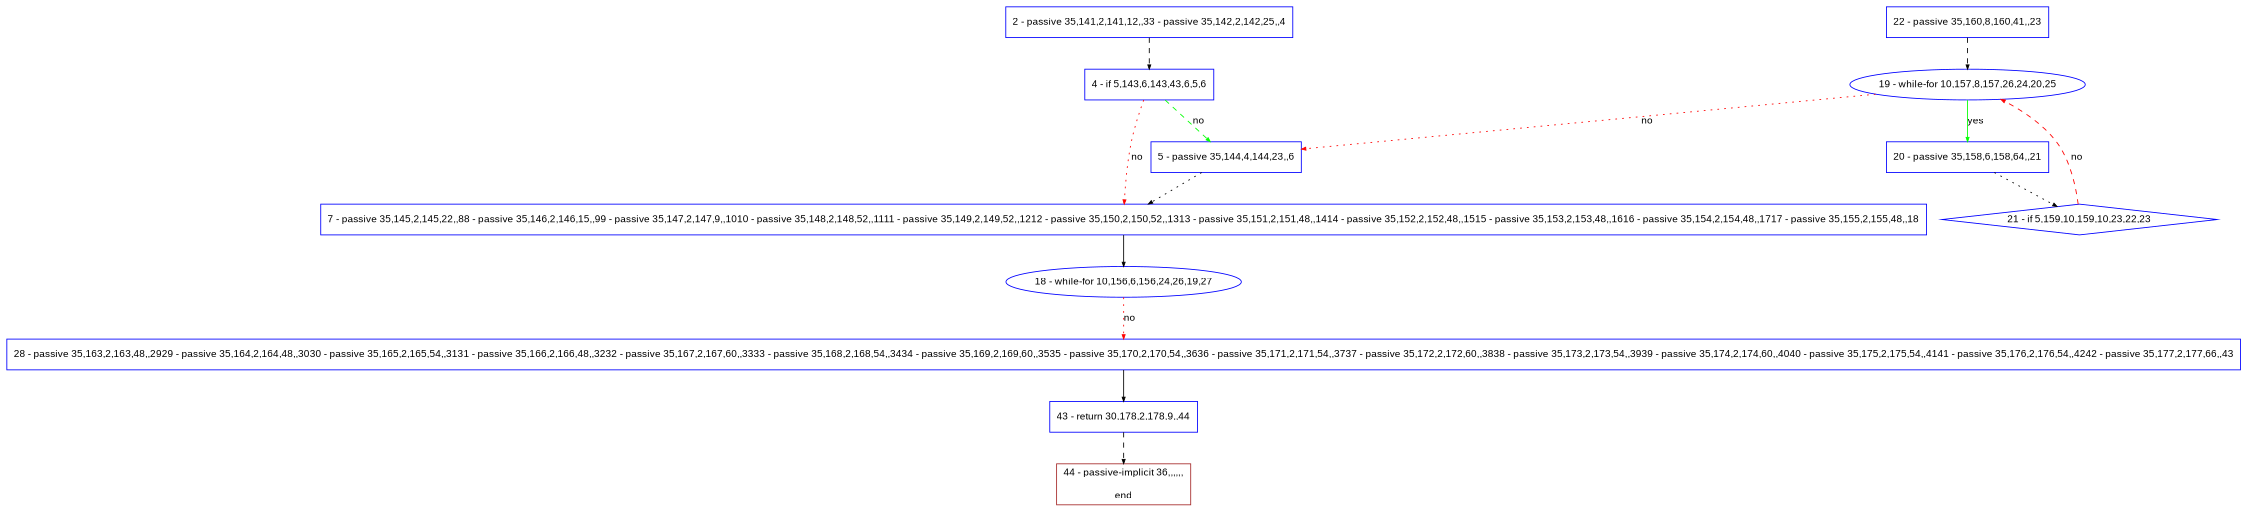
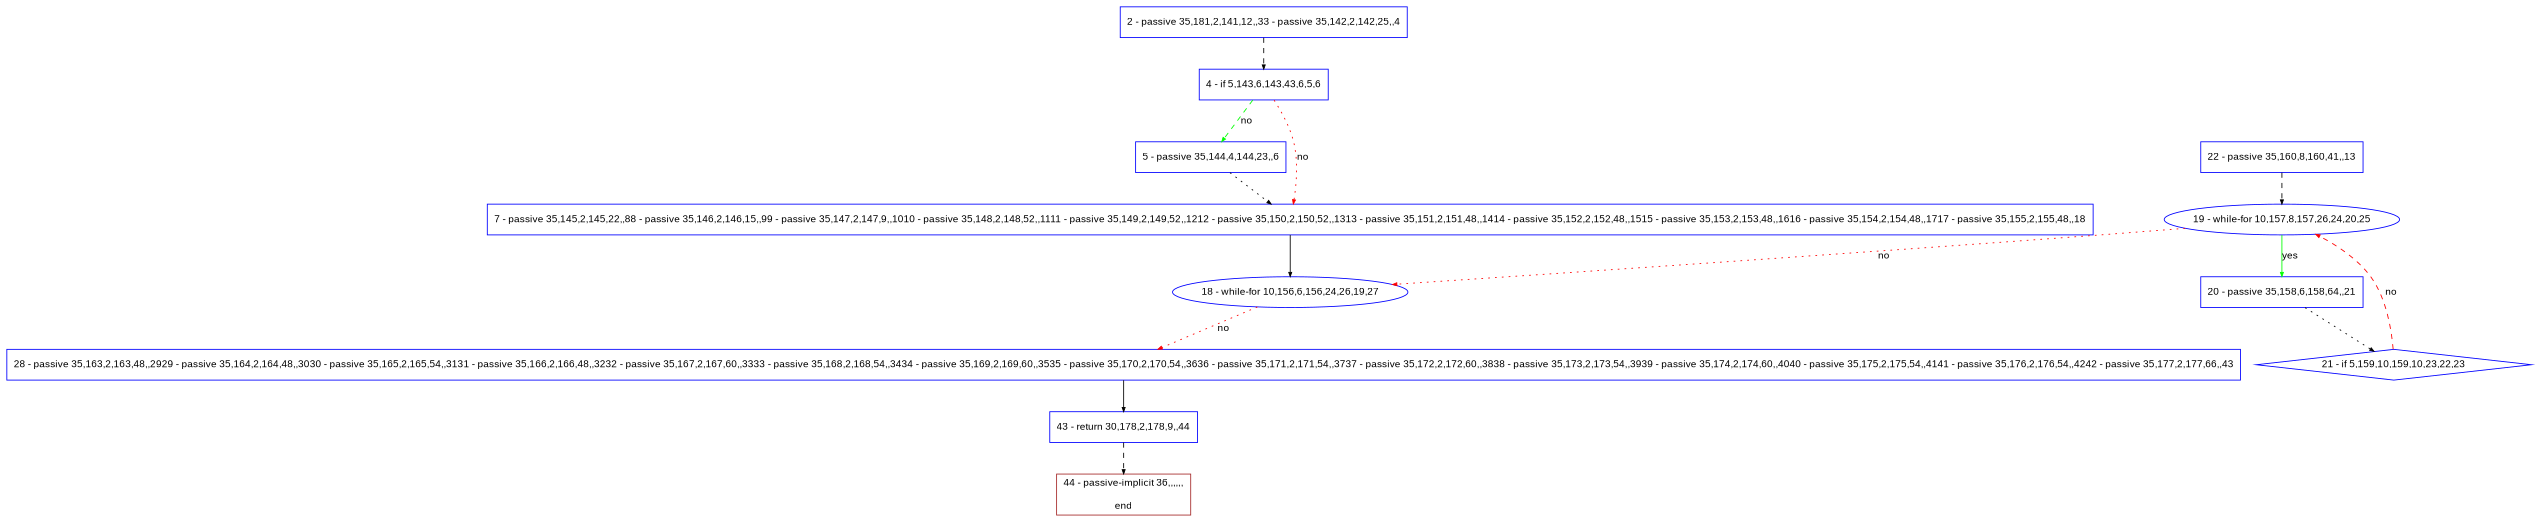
(1149, 22) -> (1264, 22)
(1968, 22) -> (2282, 157)
(1591, 121) -> (1791, 257)
